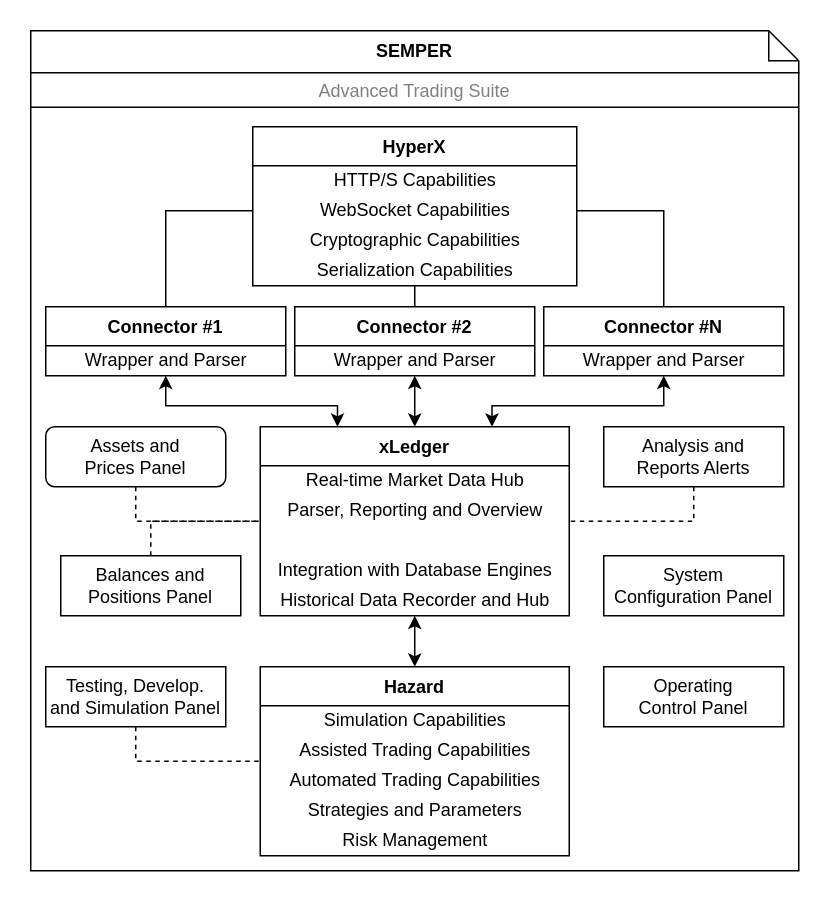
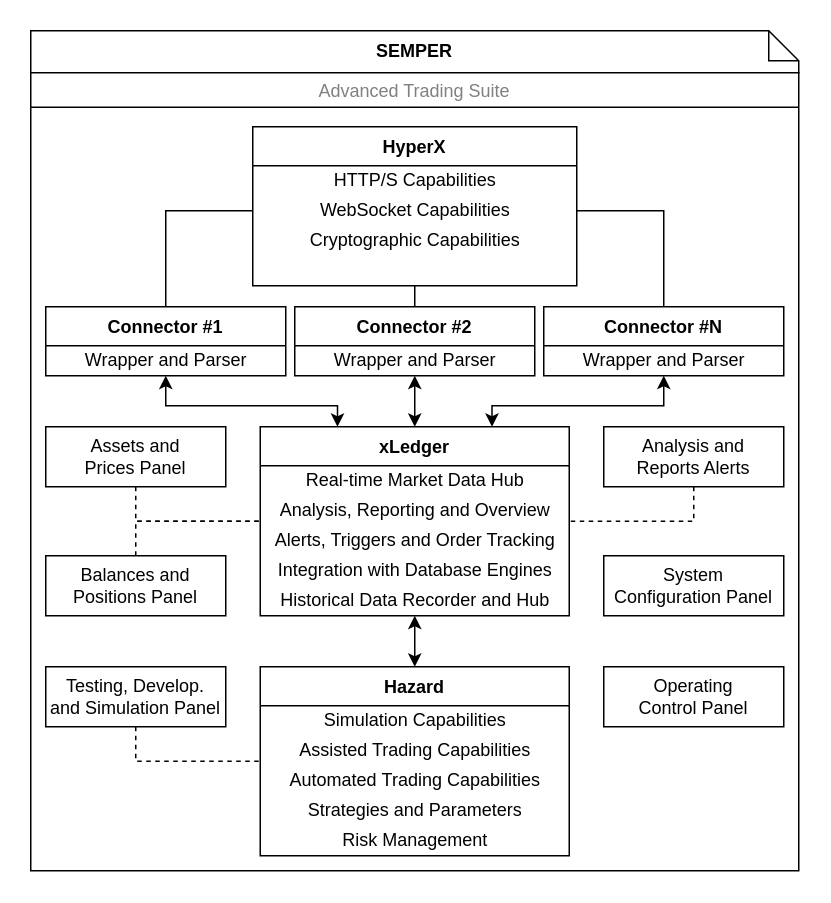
(415, 271) -> none
(136, 457) -> (136, 457)
(416, 511) -> (416, 511)
none -> (415, 541)
(151, 586) -> (136, 586)
